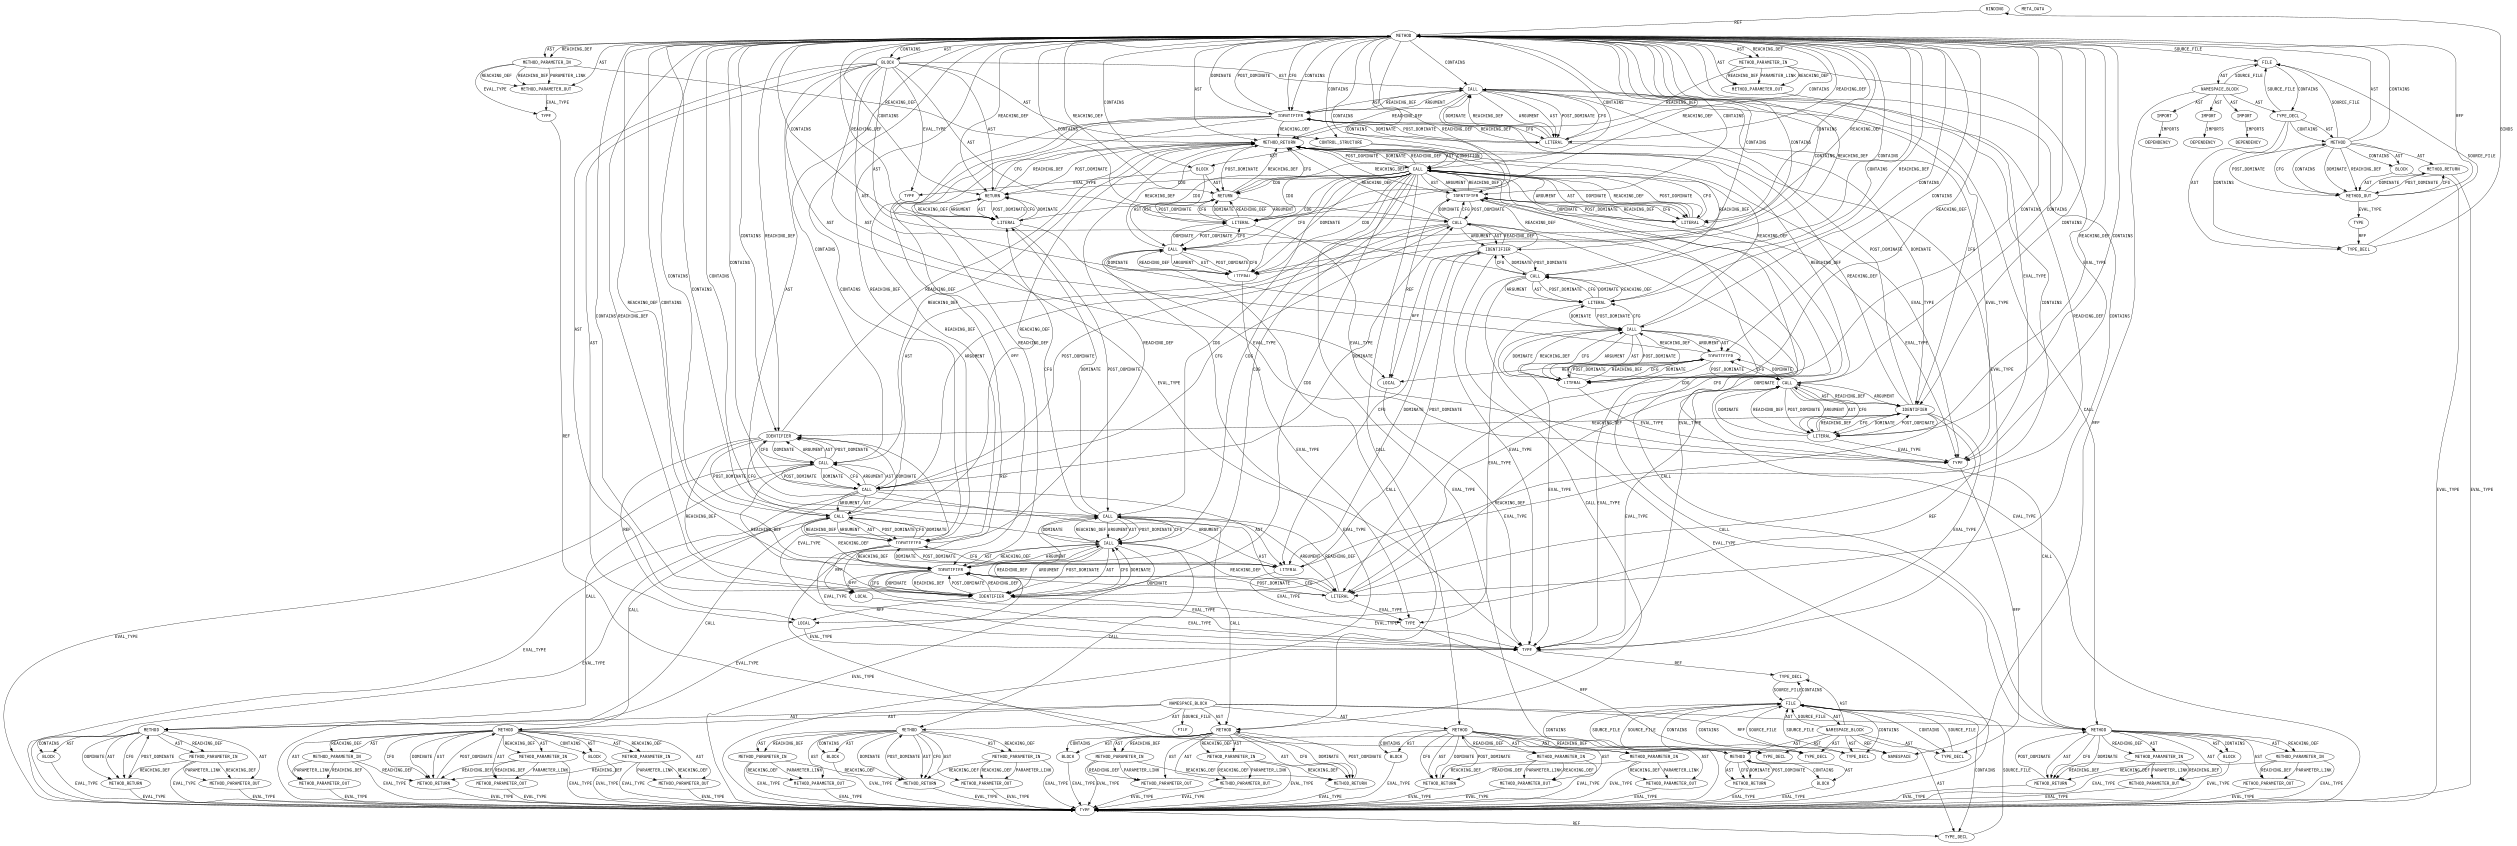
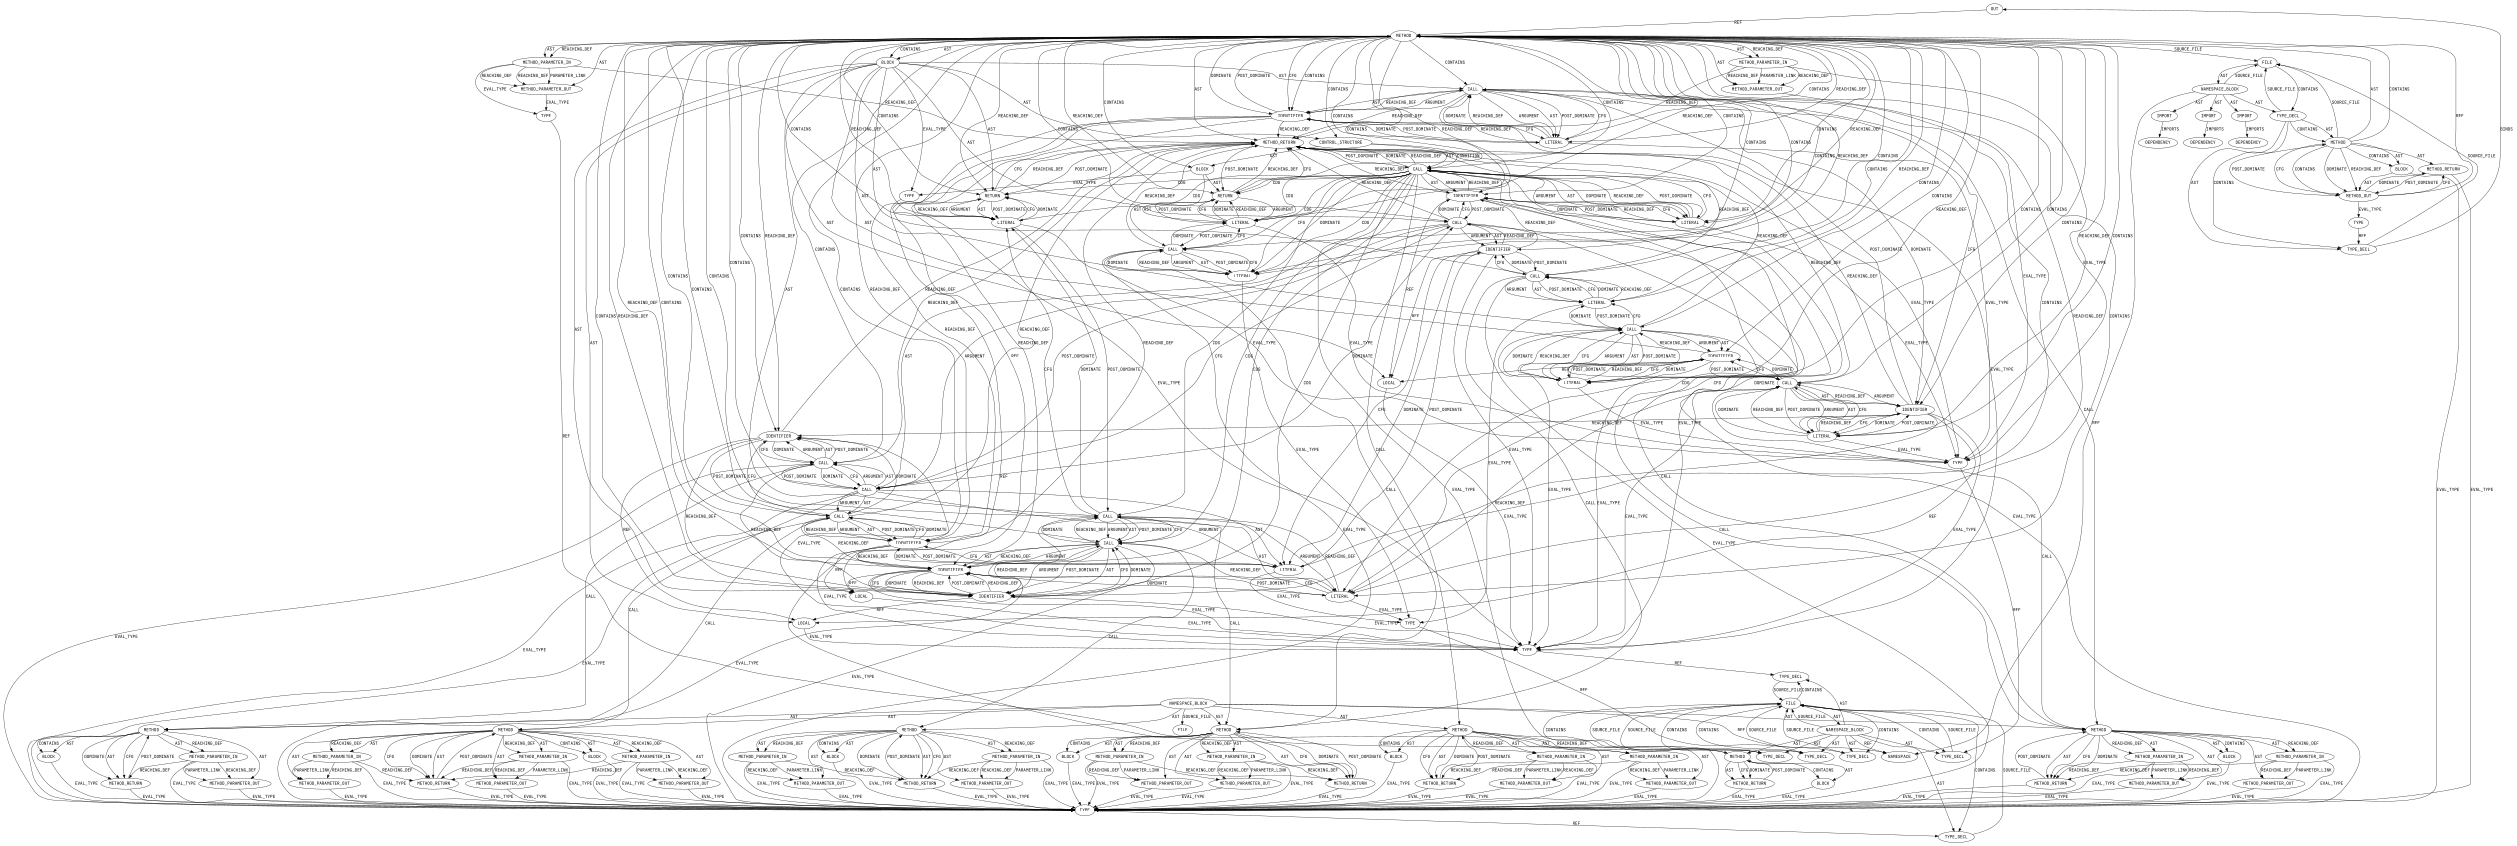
(1995, 9) -> (1995, 9)
(2033, 9) -> none
